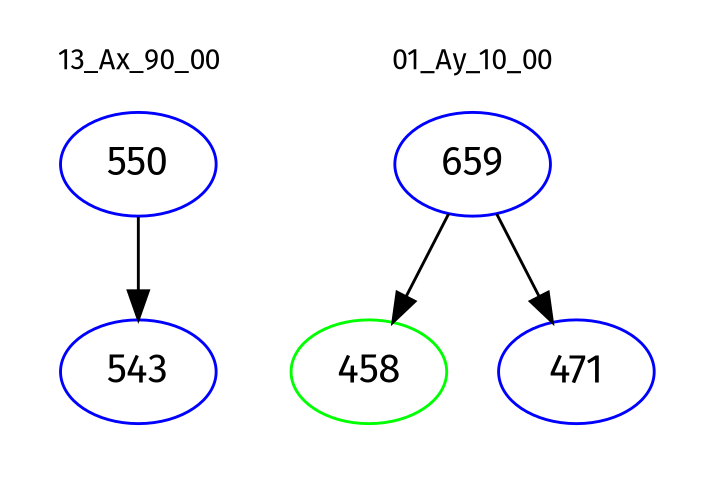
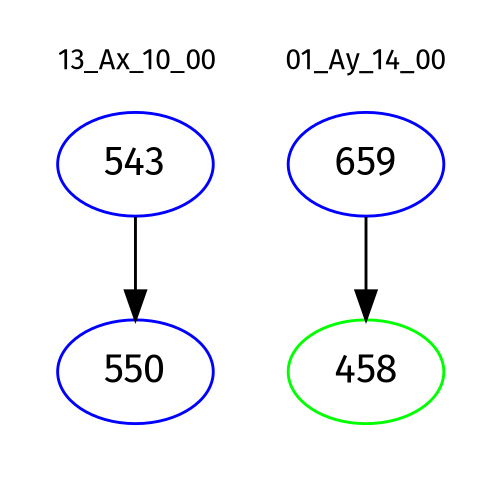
(140, 62) -> (137, 62)
(473, 62) -> (366, 62)
(138, 254) -> (135, 254)
(576, 372) -> none
